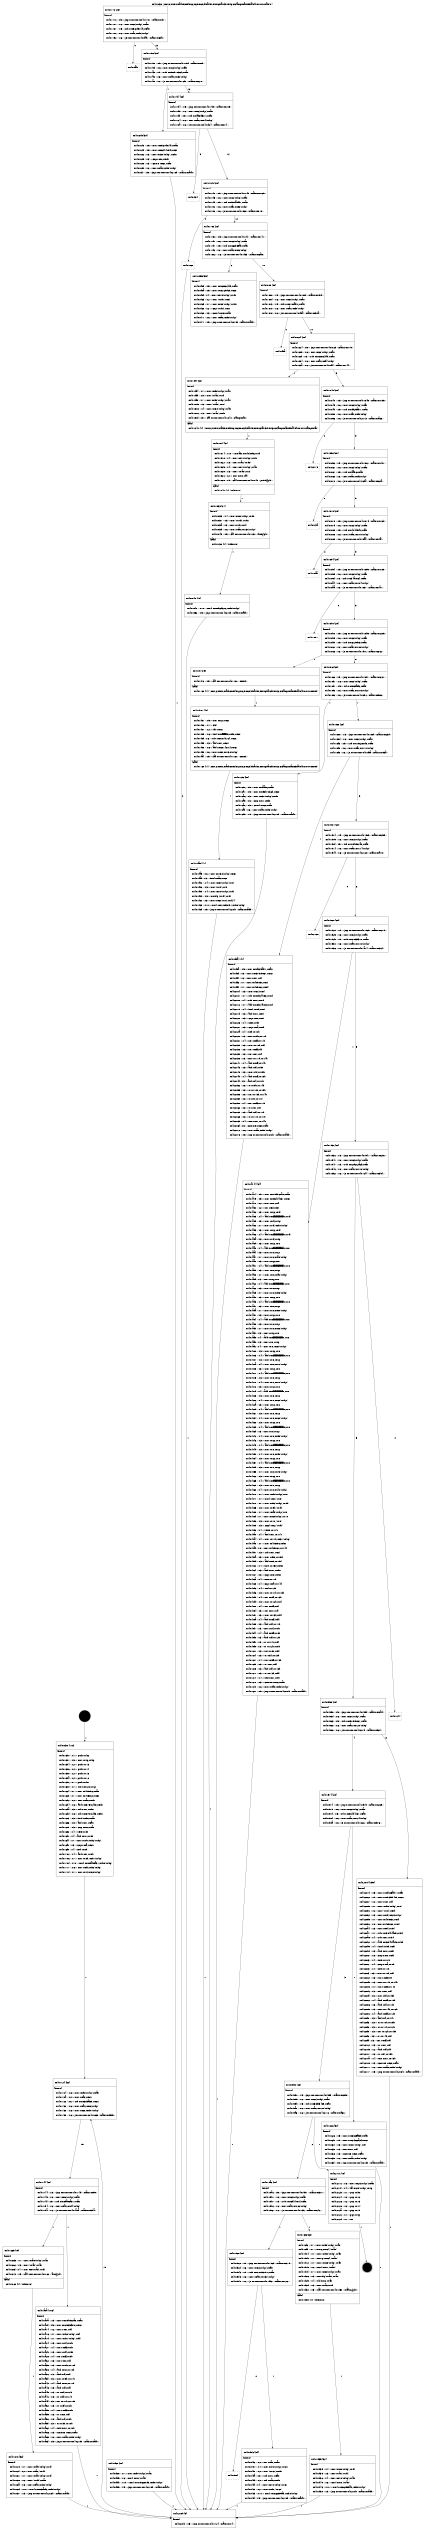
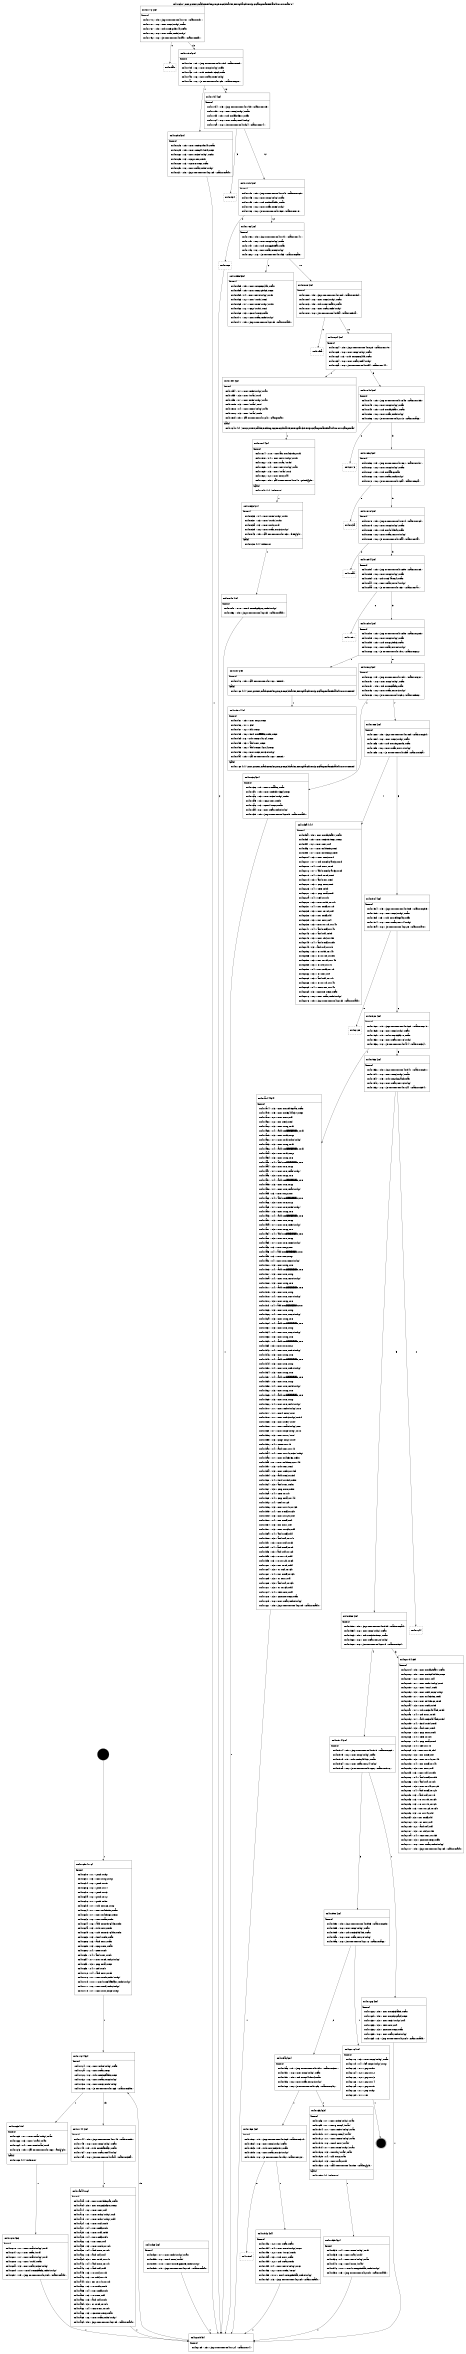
(222, 887) -> none
(216, 1823) -> none
(51, 2230) -> (70, 2107)
(389, 2363) -> none
